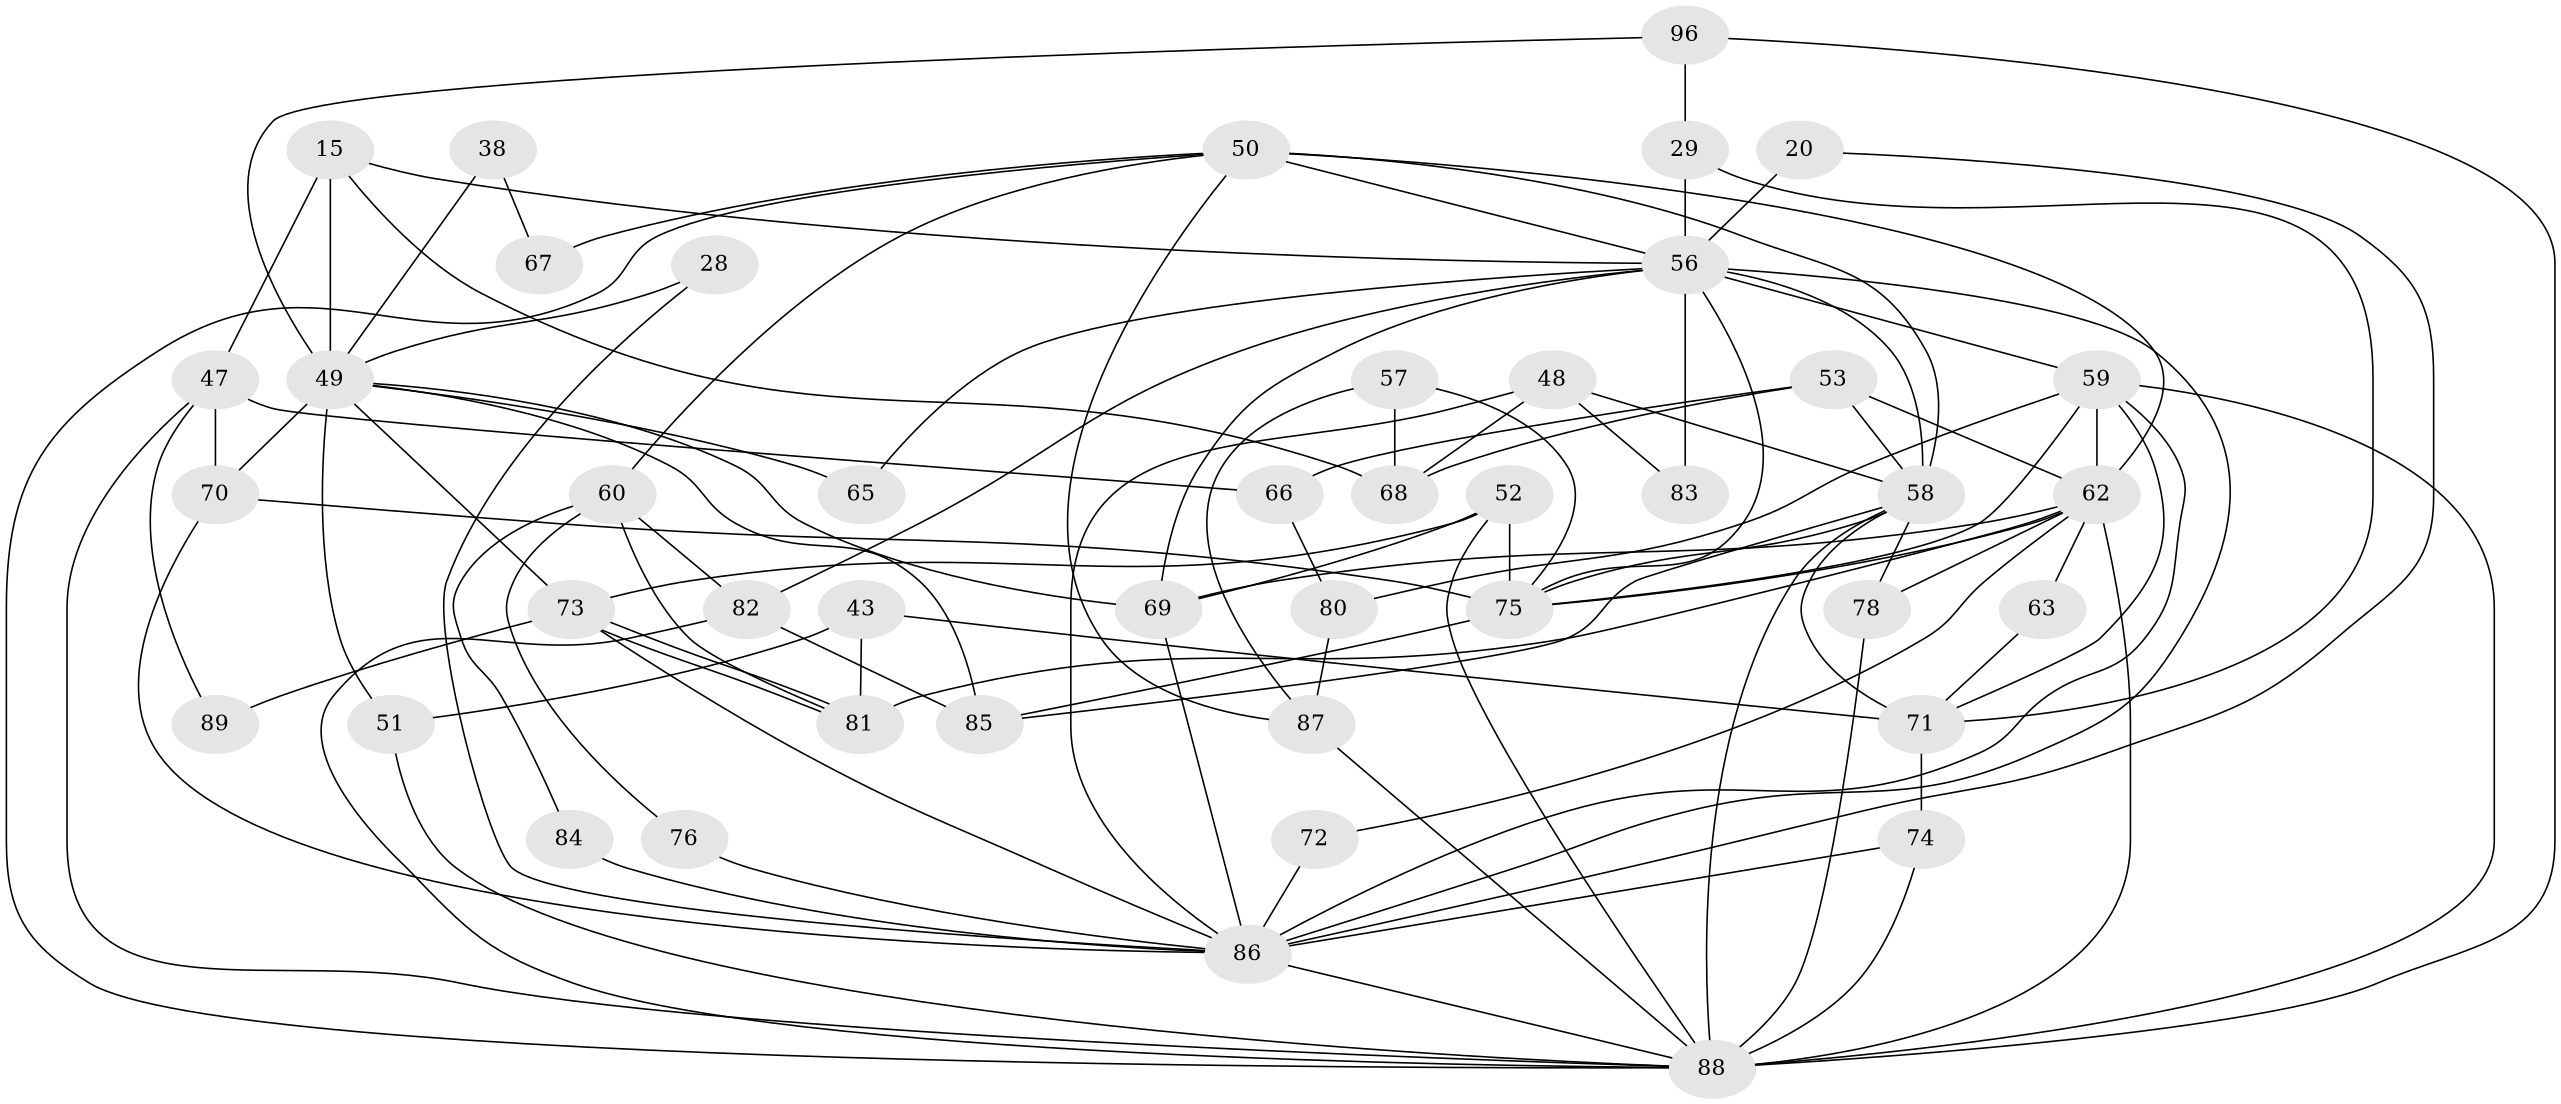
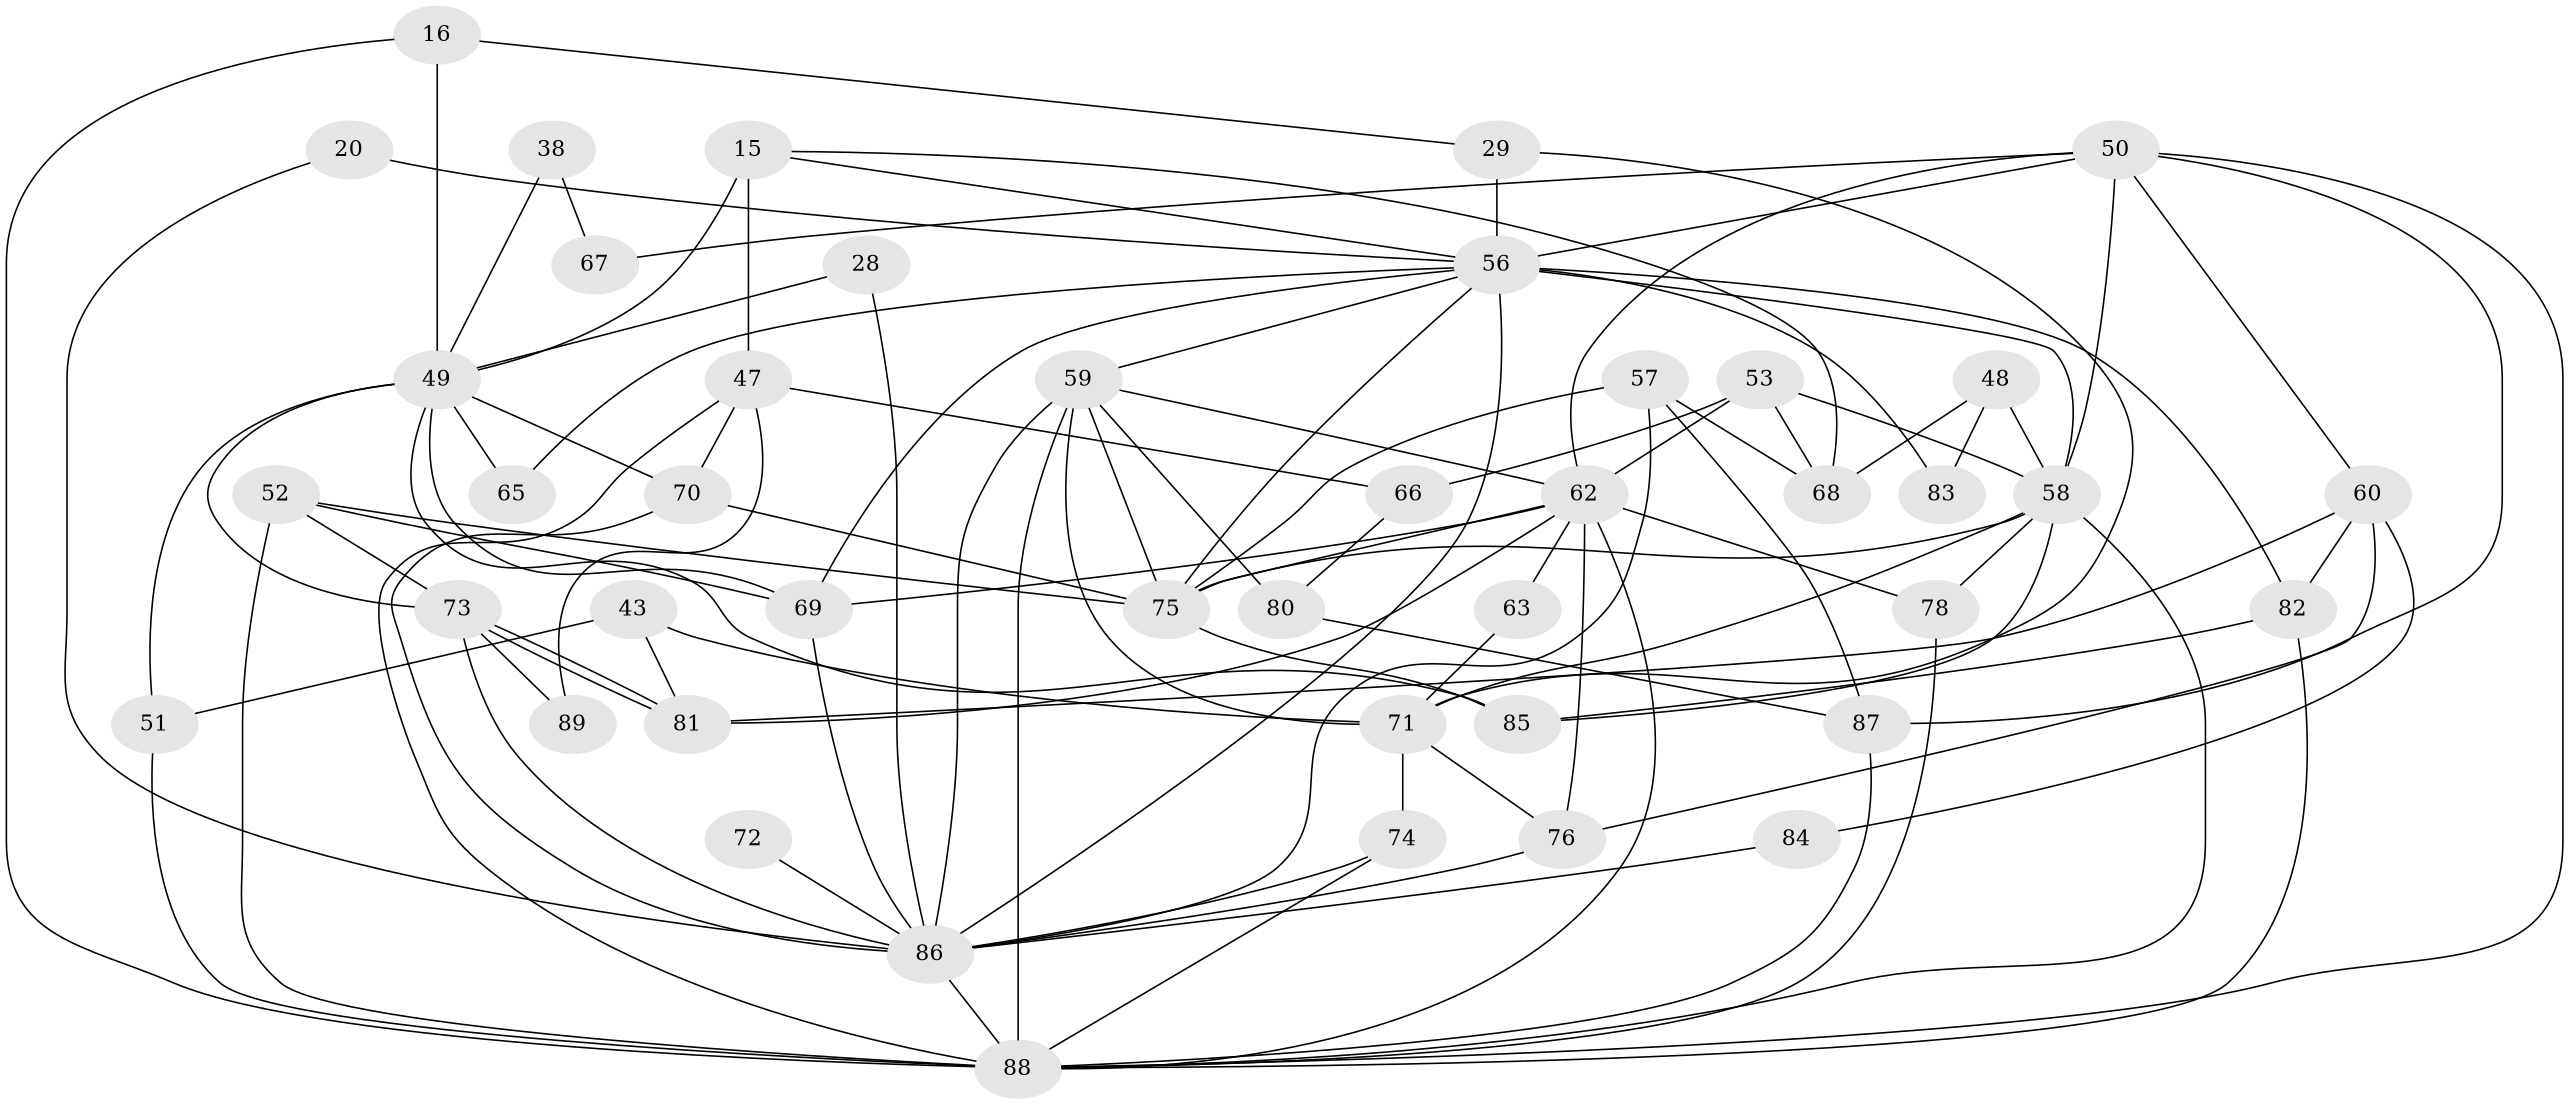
(1685, 35) -> (437, 35)
(1088, 531) -> (1341, 701)
(1756, 719) -> (1582, 653)
none -> (1482, 782)
